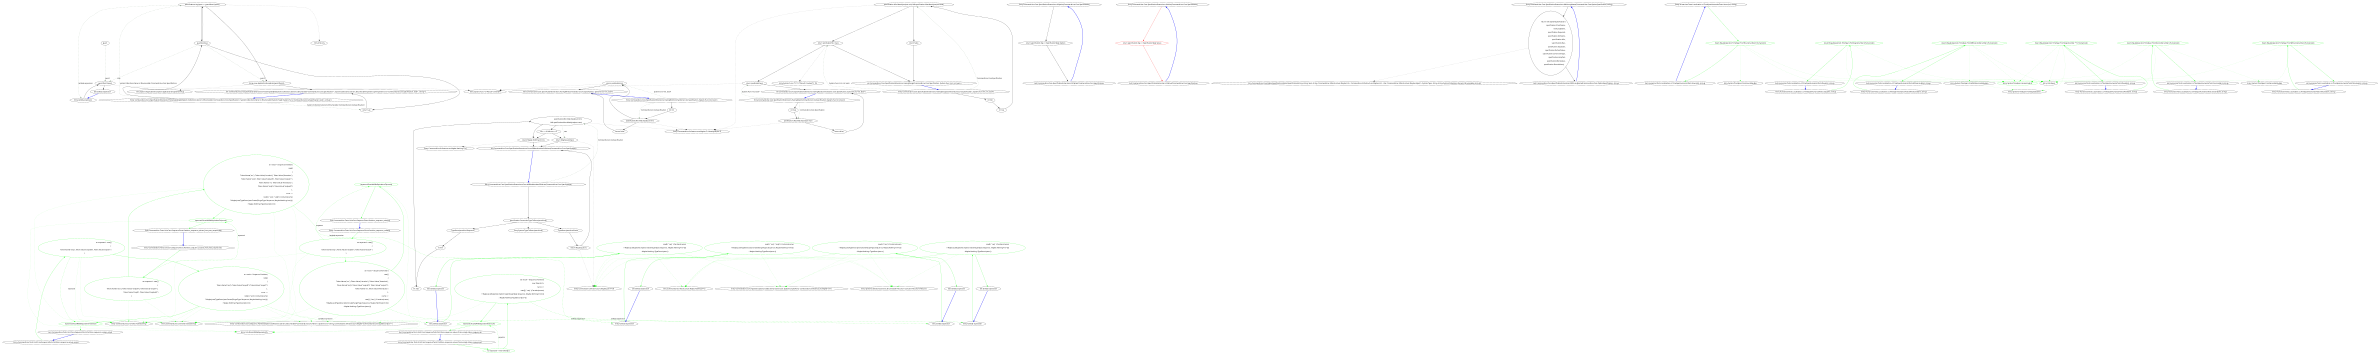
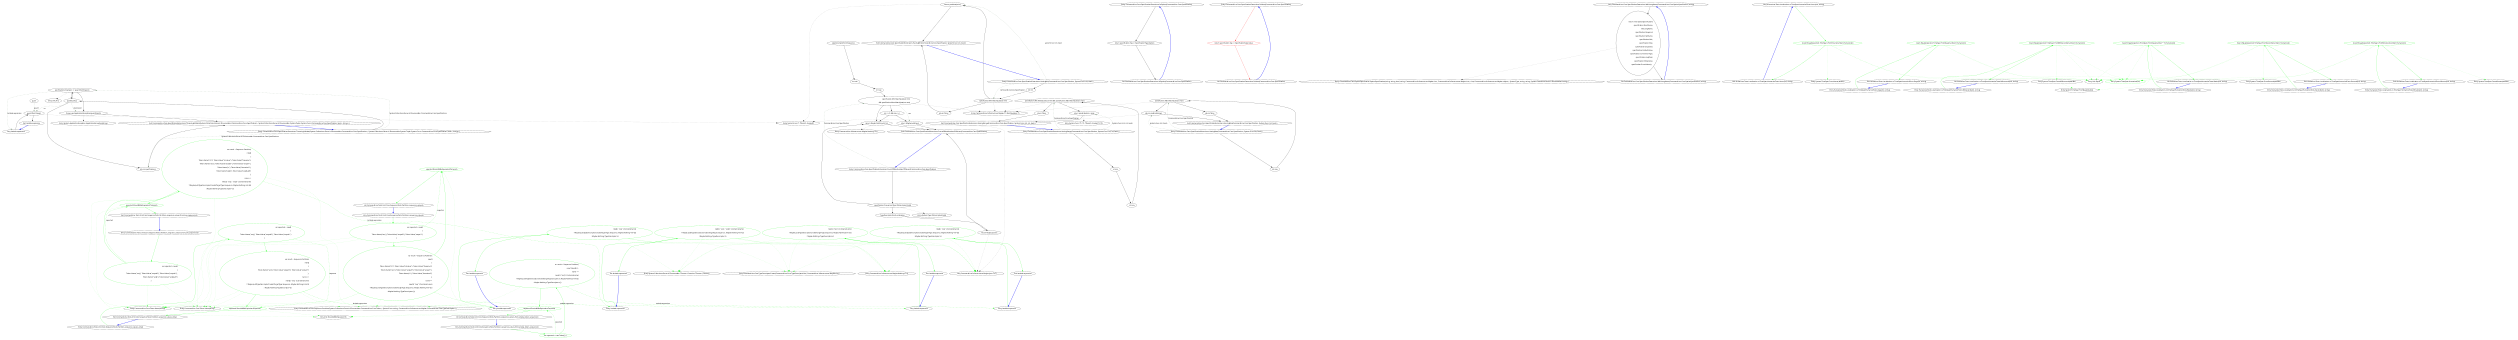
(792, 63) -> (1162, 107)
(262, 78) -> (78, 108)
none -> (2491, 82)
(367, 110) -> (148, 169)
(495, 226) -> (822, 166)
(568, 231) -> (893, 215)
